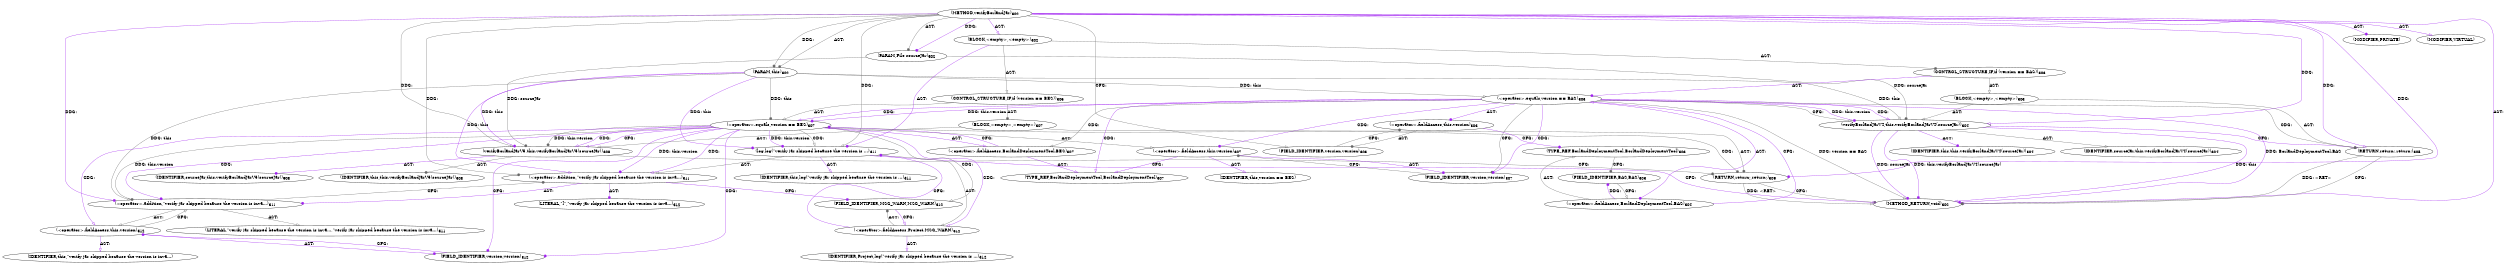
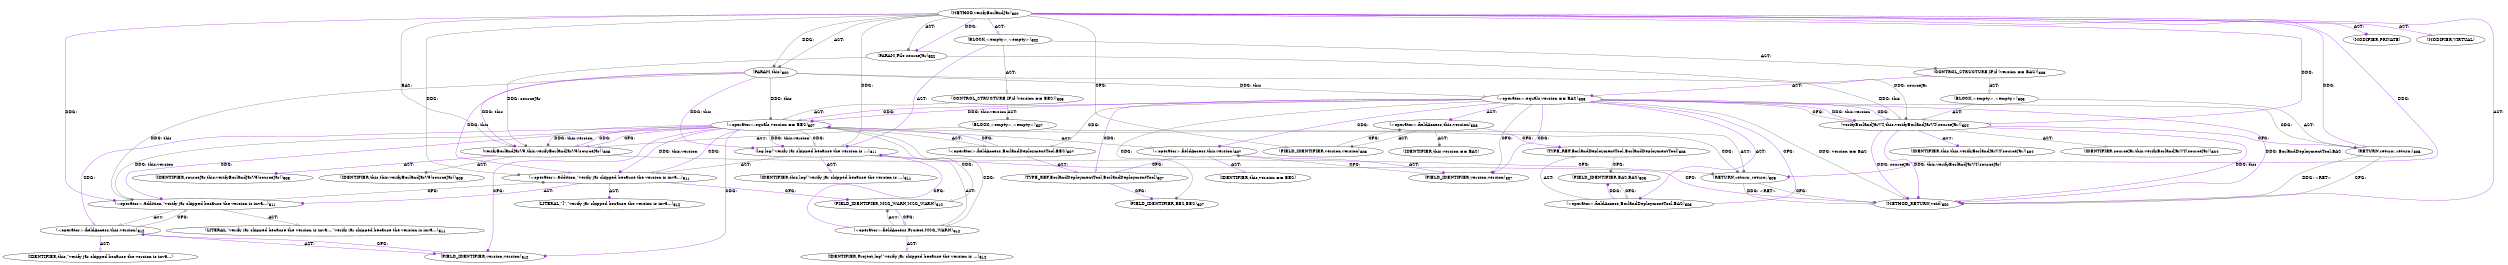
(408, 86) -> (408, 86)
(904, 134) -> (904, 134)
none -> (1441, 152)
(920, 154) -> (920, 154)
none -> (1167, 204)
(1688, 204) -> (1688, 204)
